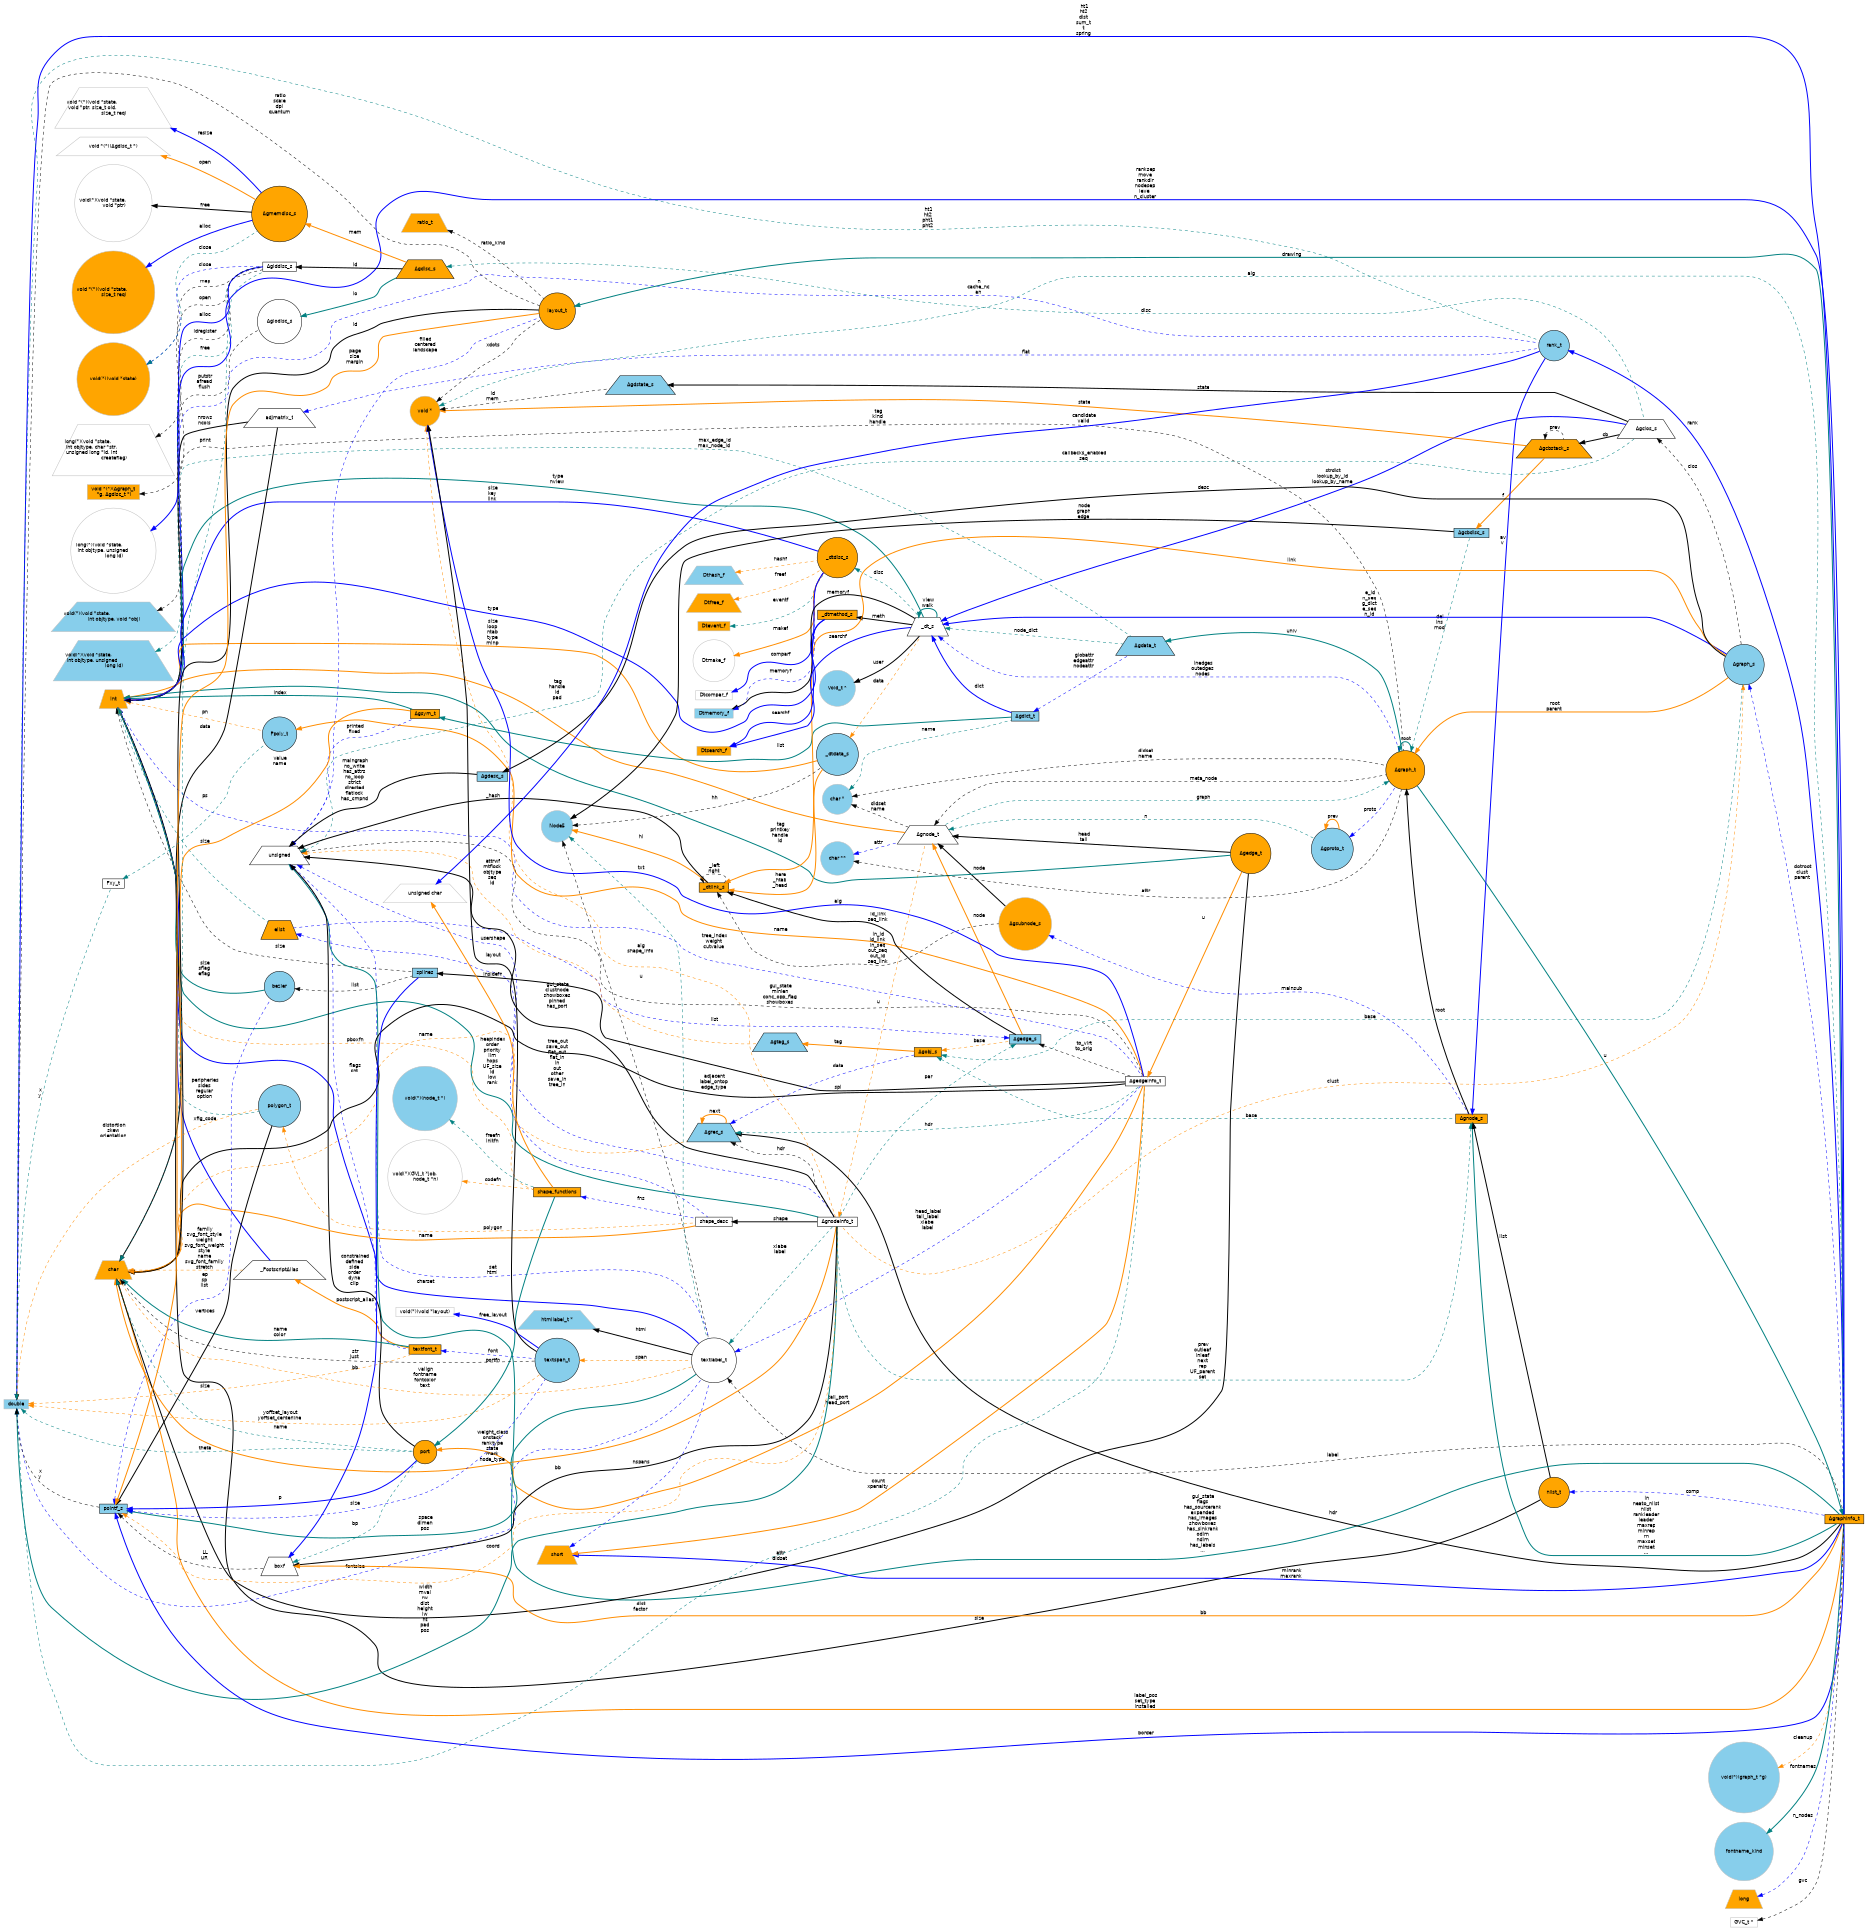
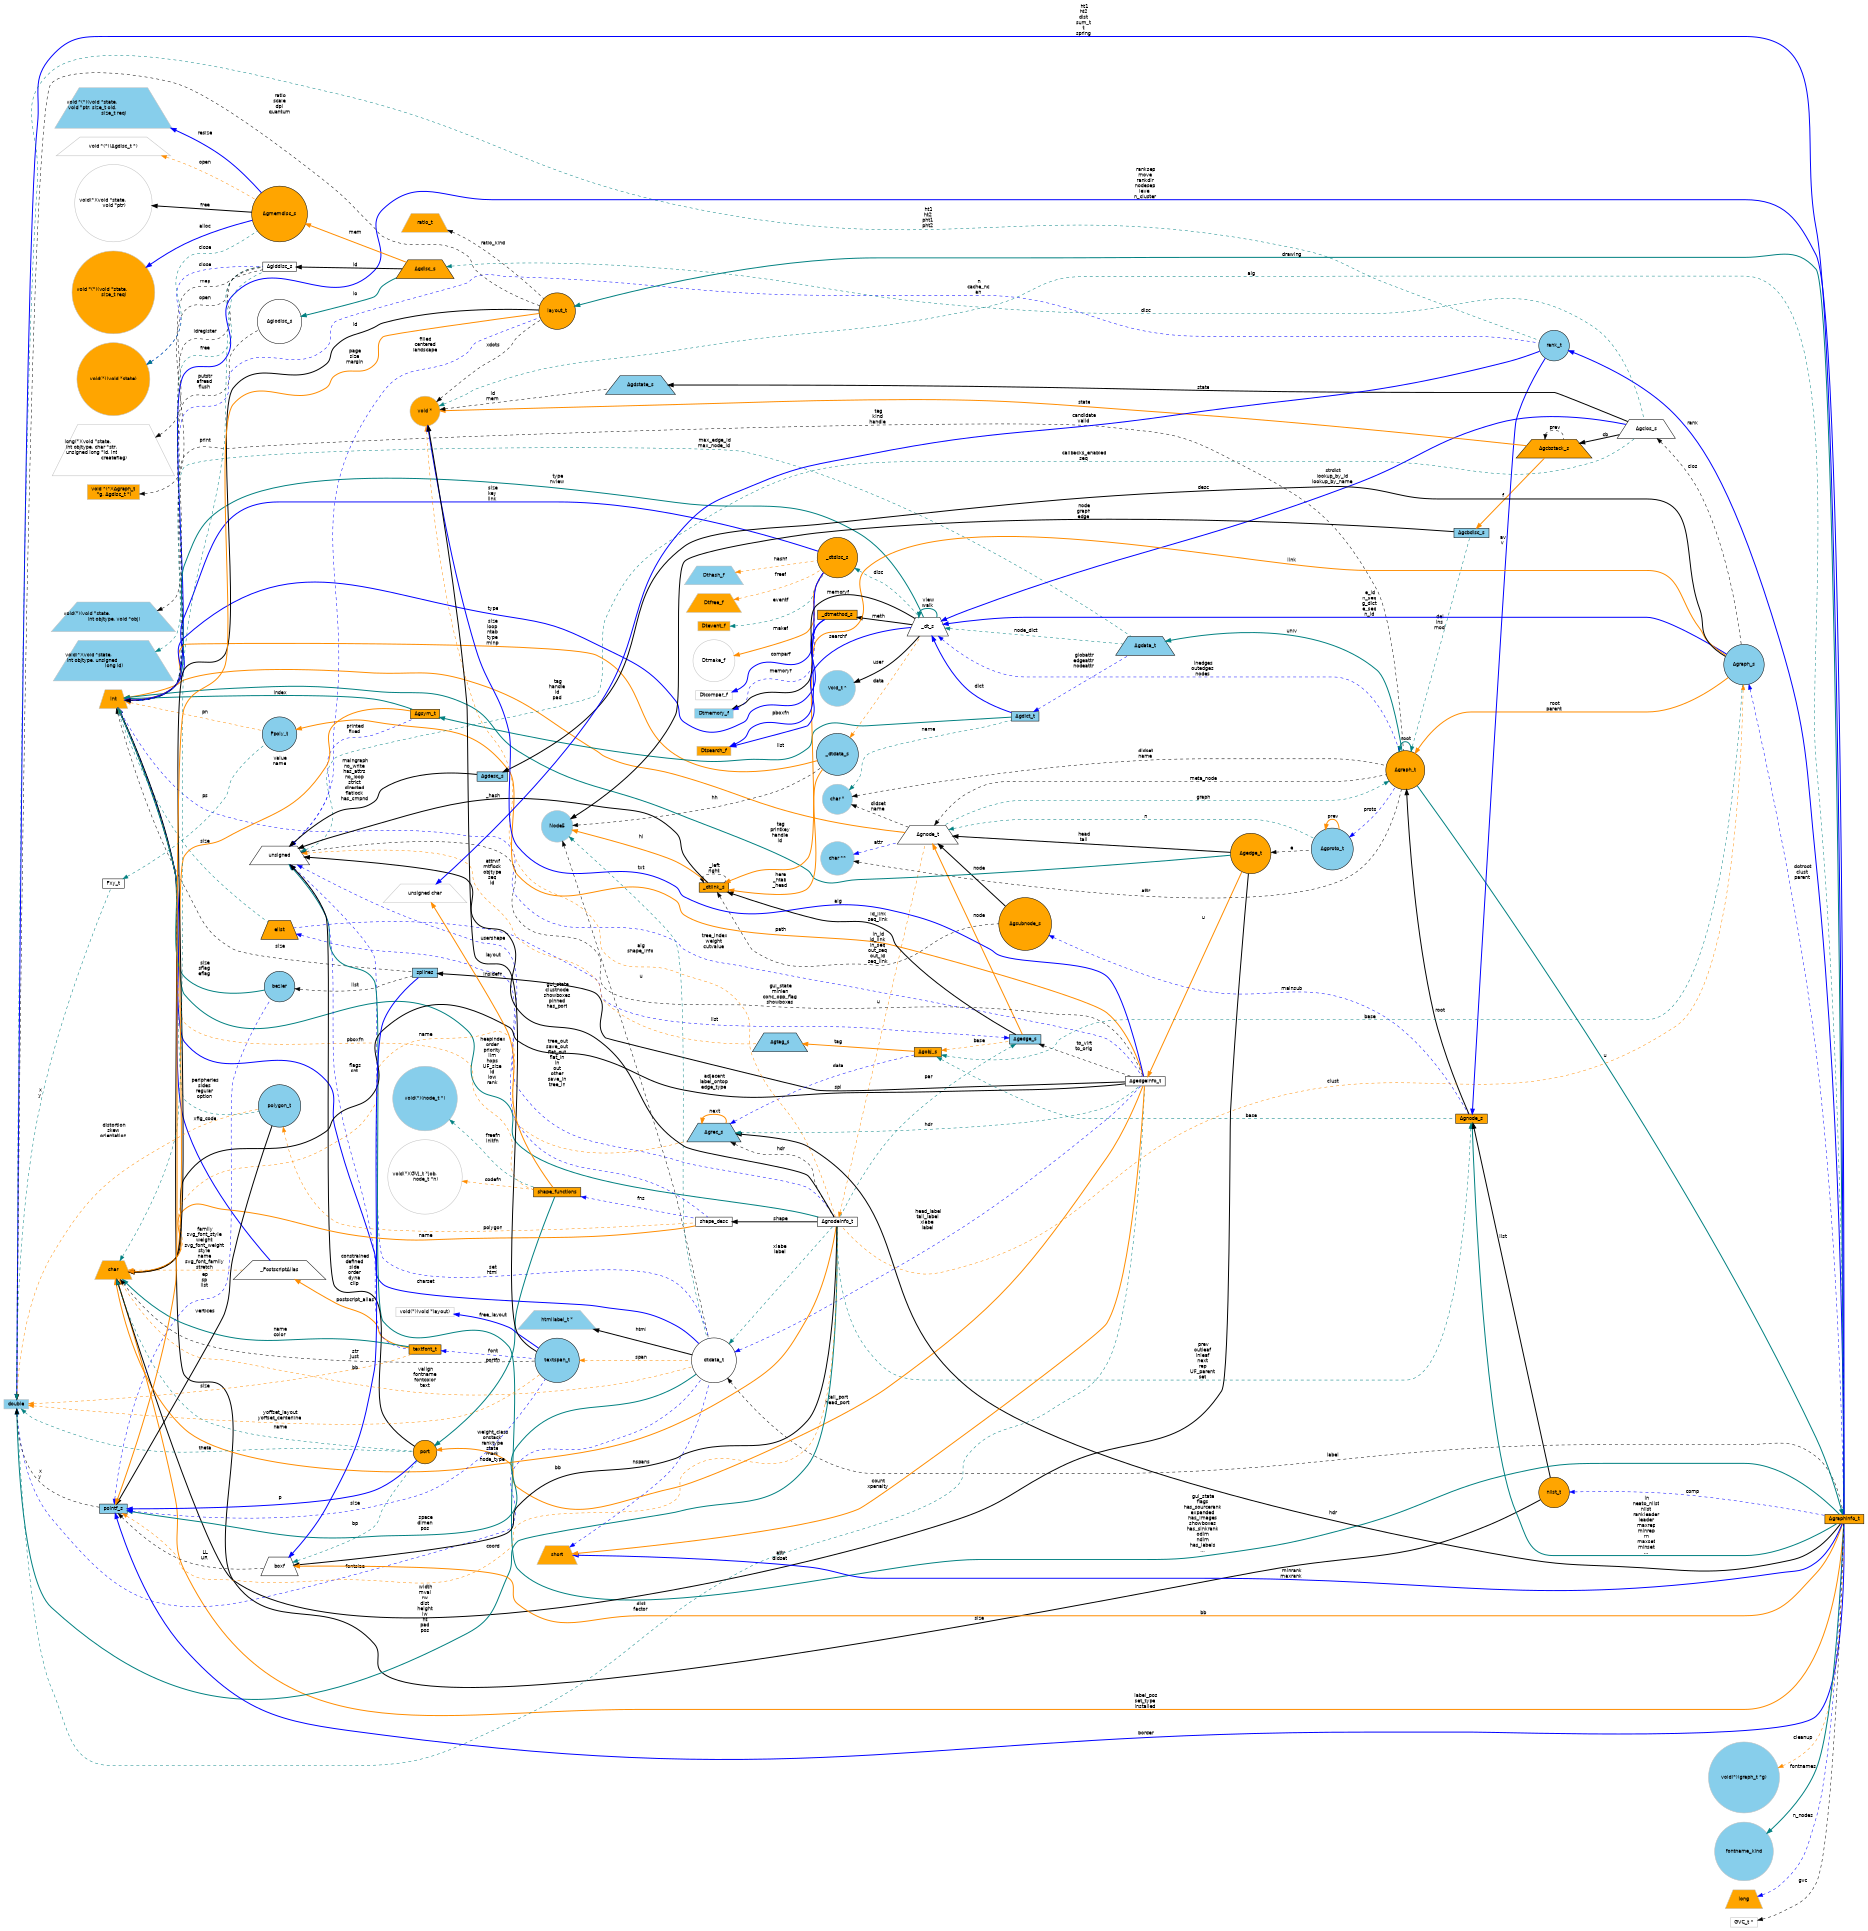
(113, 108) -> (113, 108)
(212, 176) -> (212, 176)
(280, 418) -> none
(113, 551) -> none
(780, 713) -> (780, 713)
none -> (1294, 851)
(1025, 924) -> (1025, 924)
(780, 930) -> (780, 930)
(714, 1360) -> (714, 1360)
